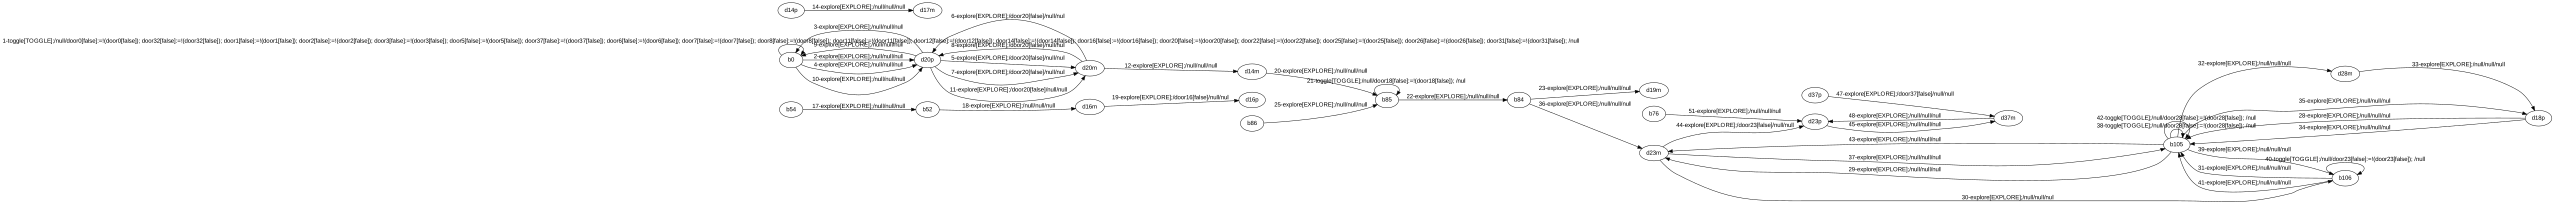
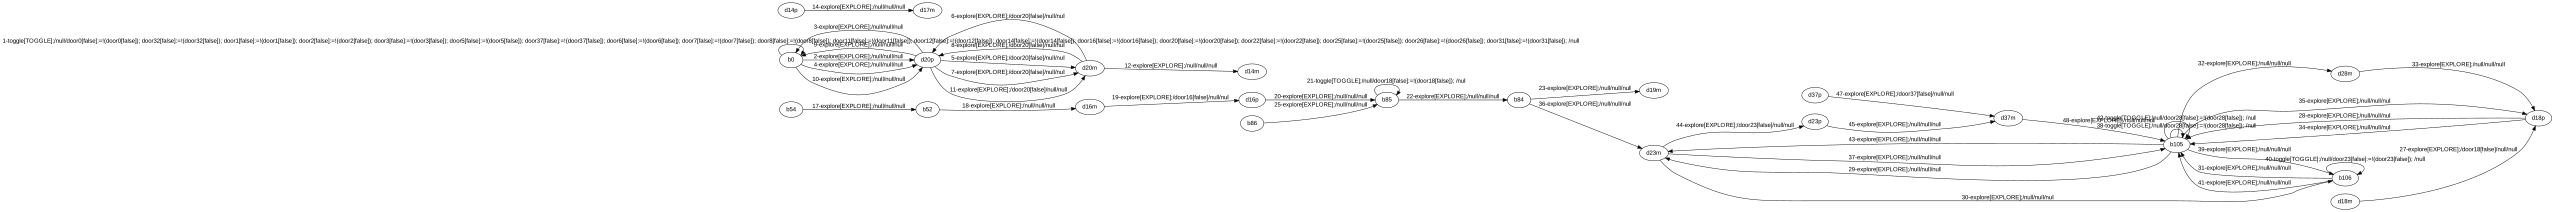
(1320, 81) -> (1318, 100)
(1654, 114) -> none
(1913, 120) -> (2092, 128)
none -> (2345, 202)
